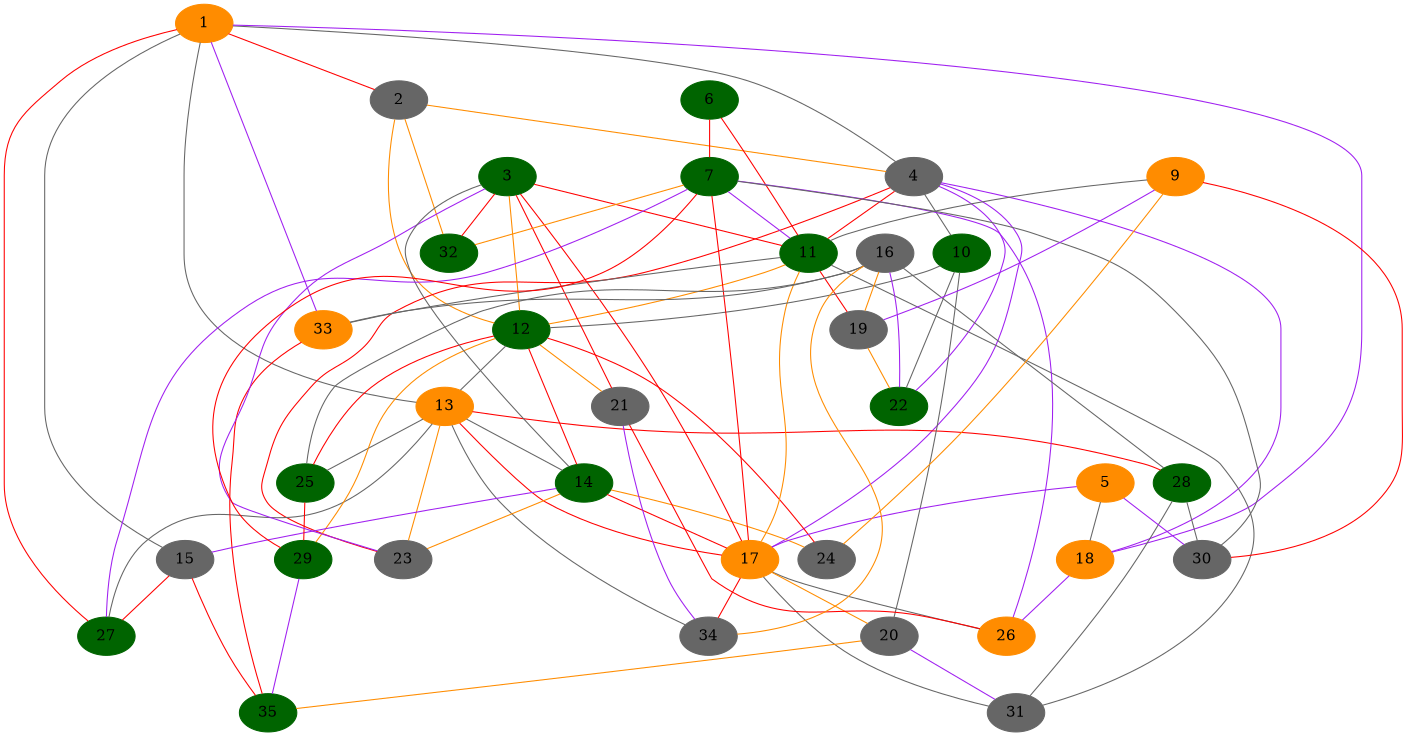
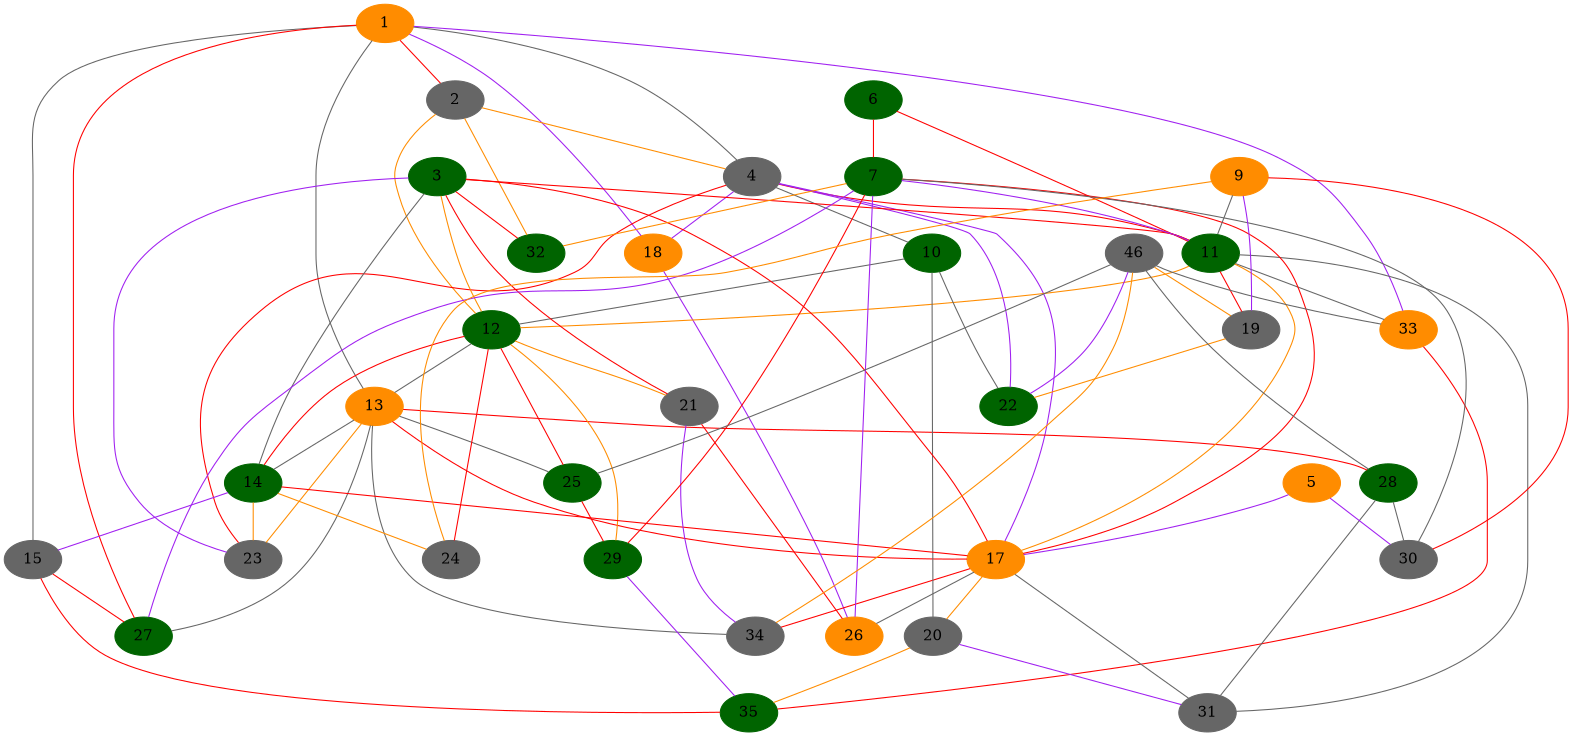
(885, 253) -> (1134, 253)
(1095, 521) -> none
